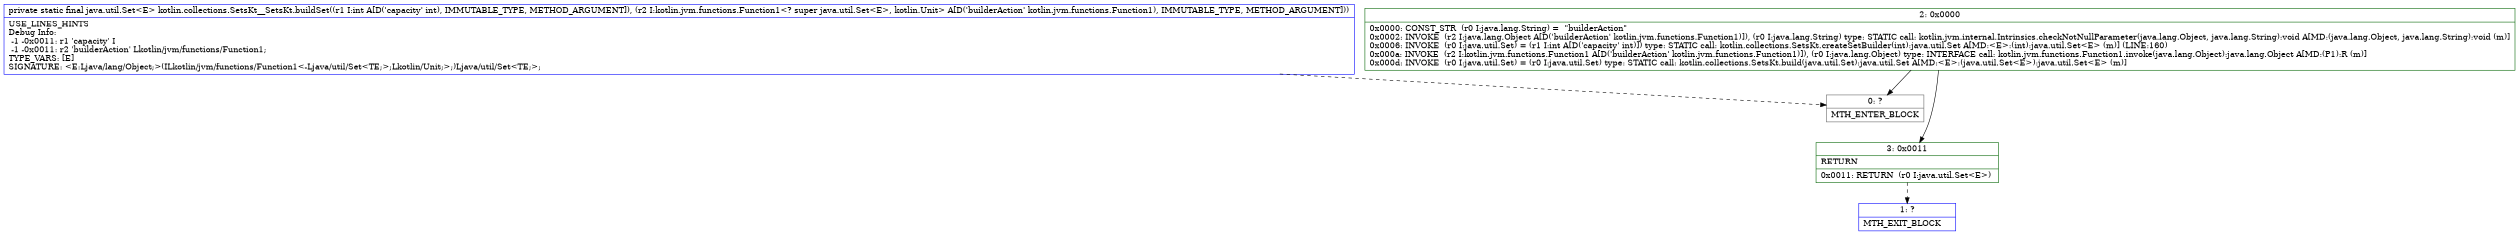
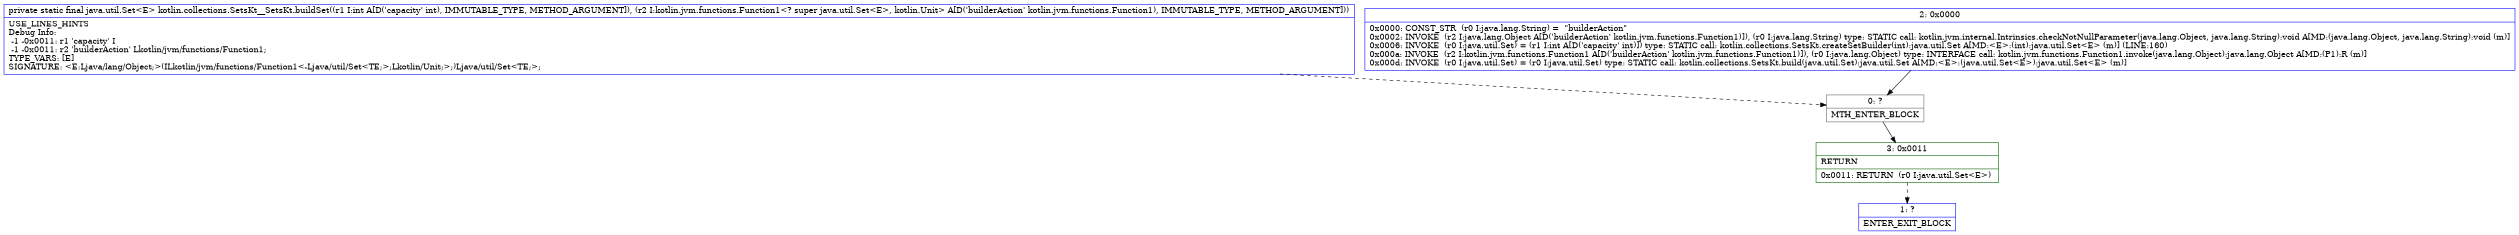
(1940, 39) -> (1940, 39)
(1934, 105) -> (1888, 130)
(1902, 224) -> (1907, 224)
